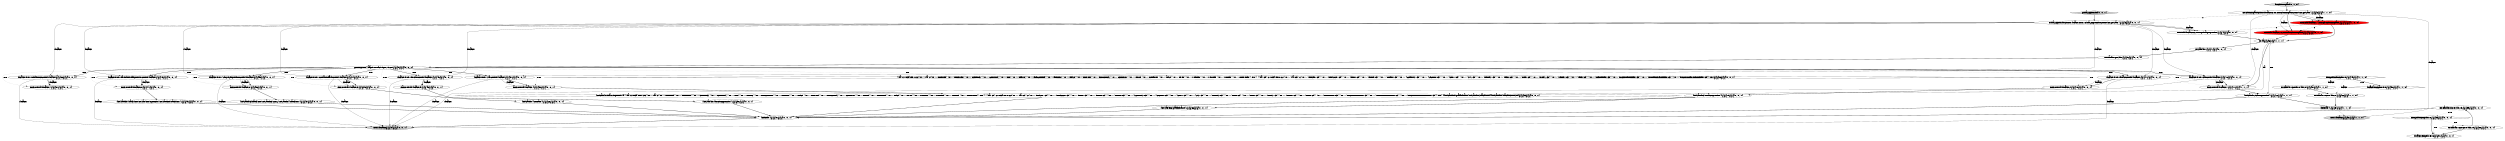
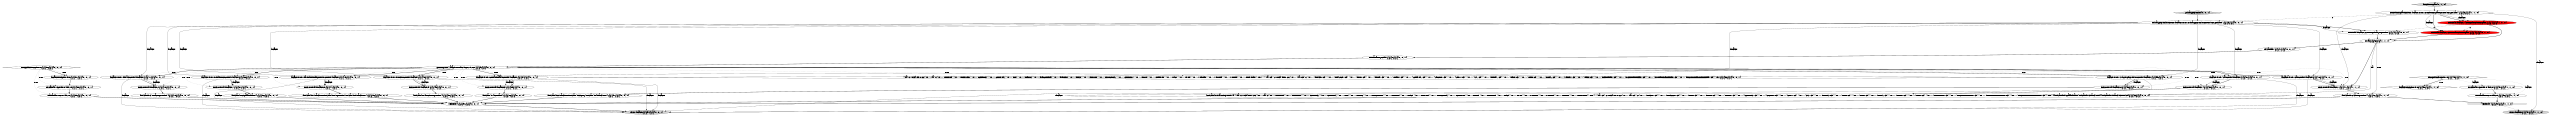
(1456, 104) -> (244, 91)
(2447, 113) -> (35, 86)
(2453, 132) -> (70, 82)
